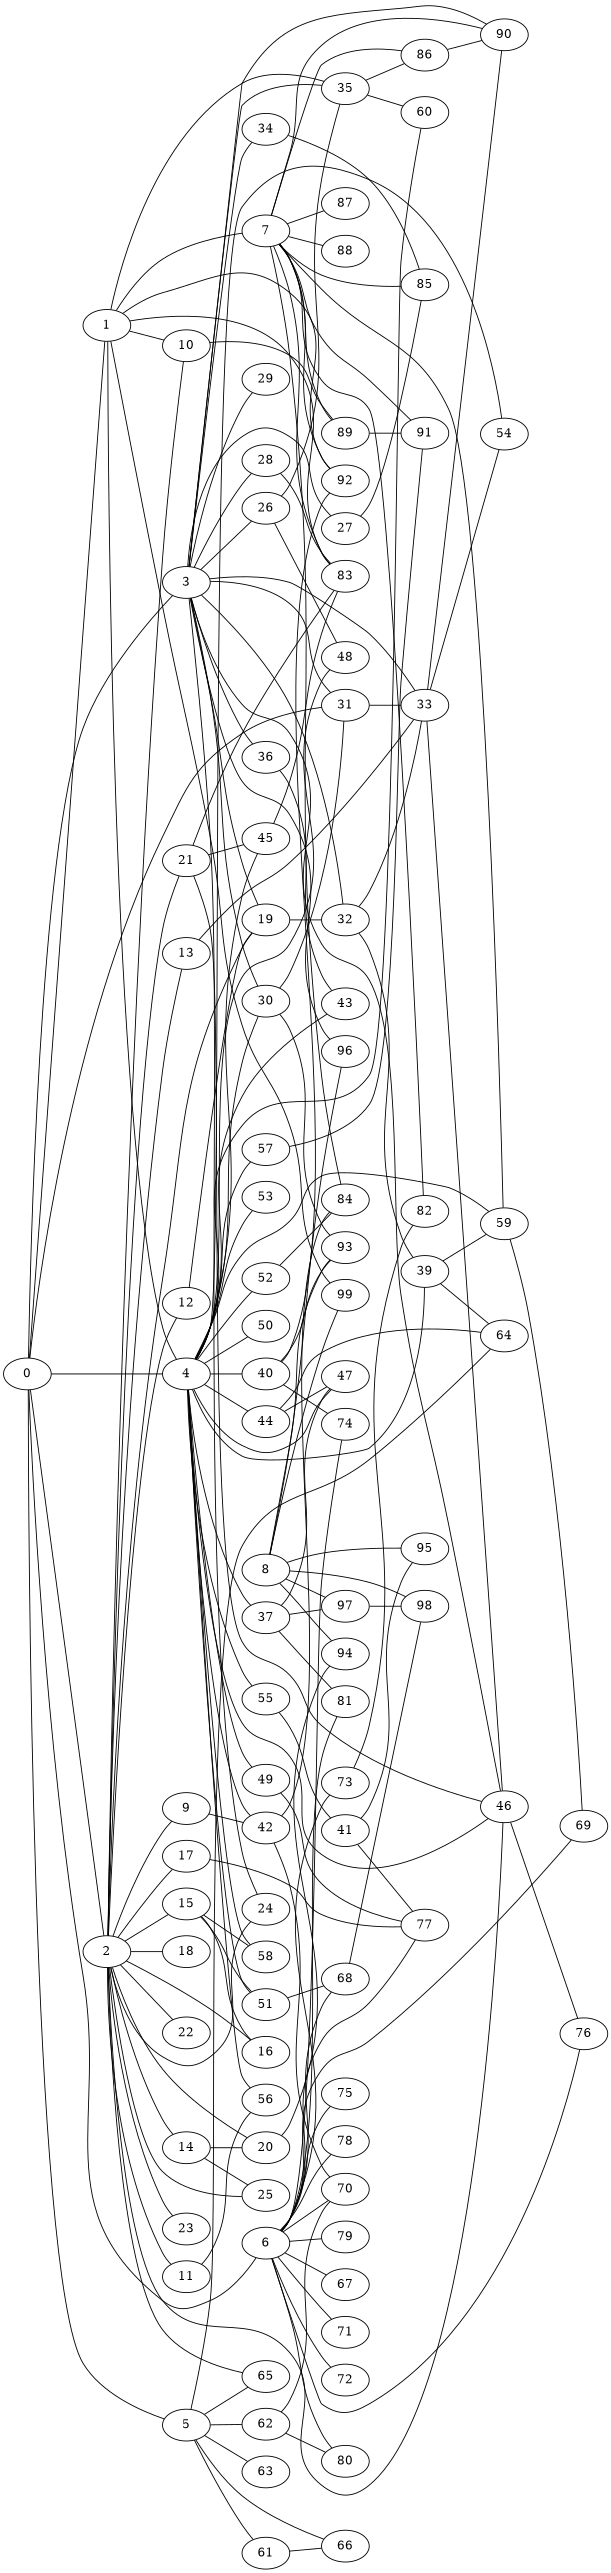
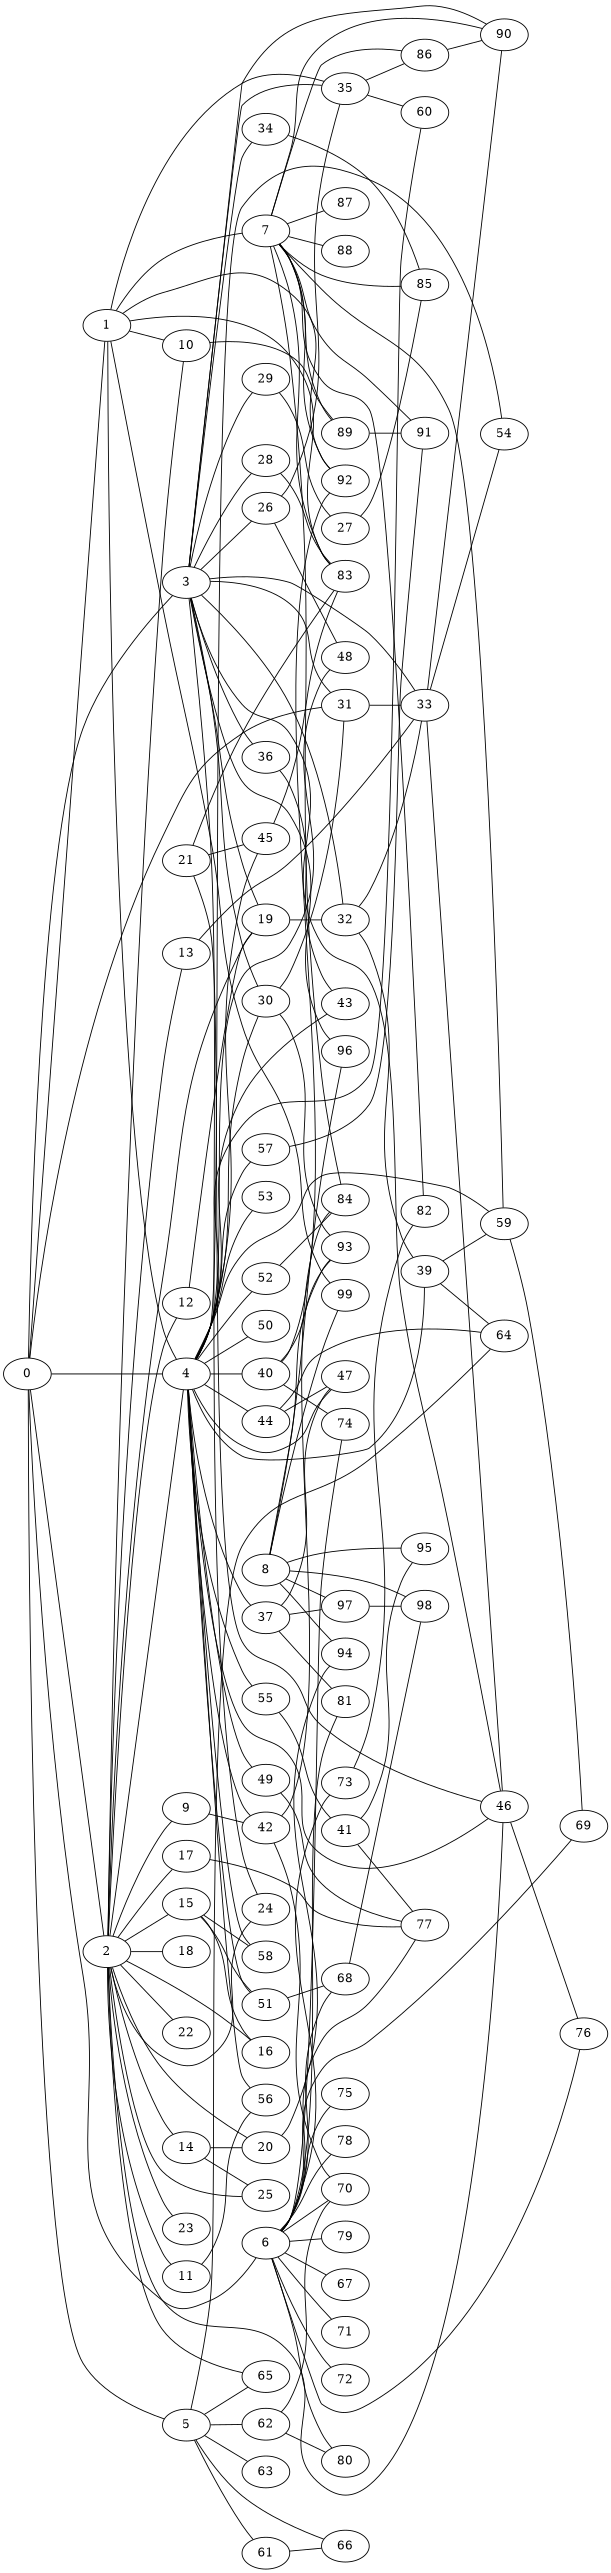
(241, 437) -> (305, 455)
(131, 1271) -> (147, 1663)
